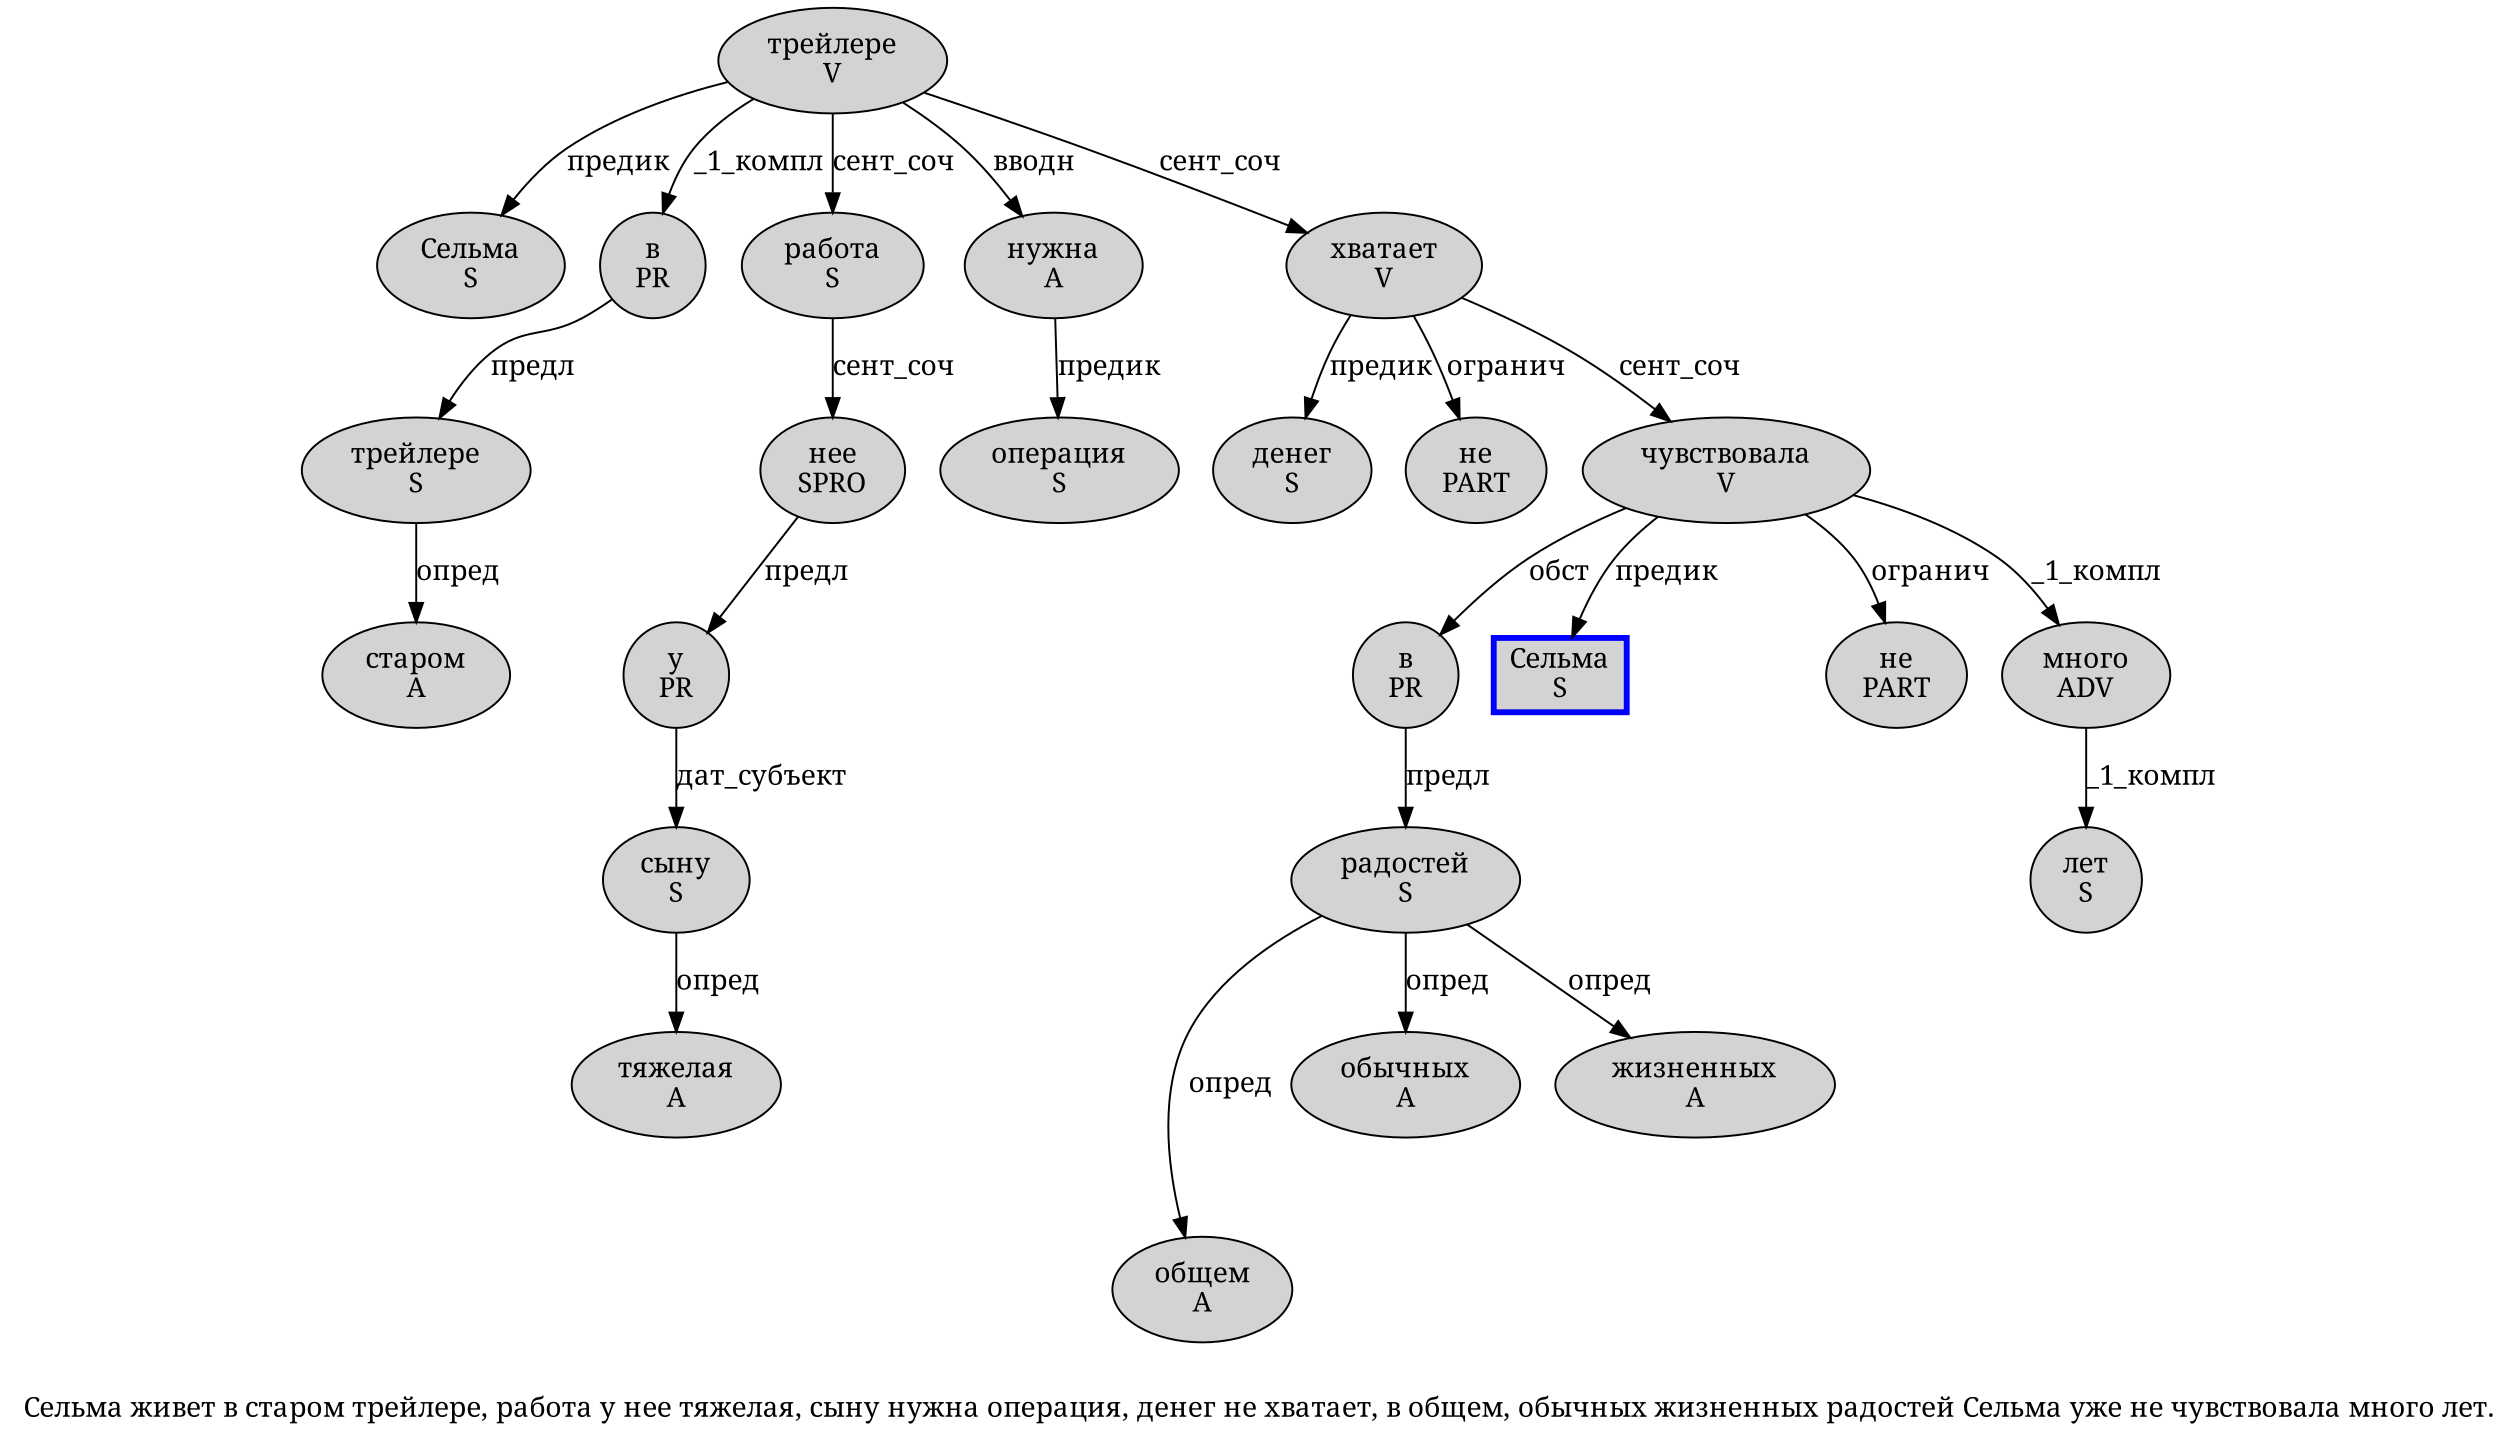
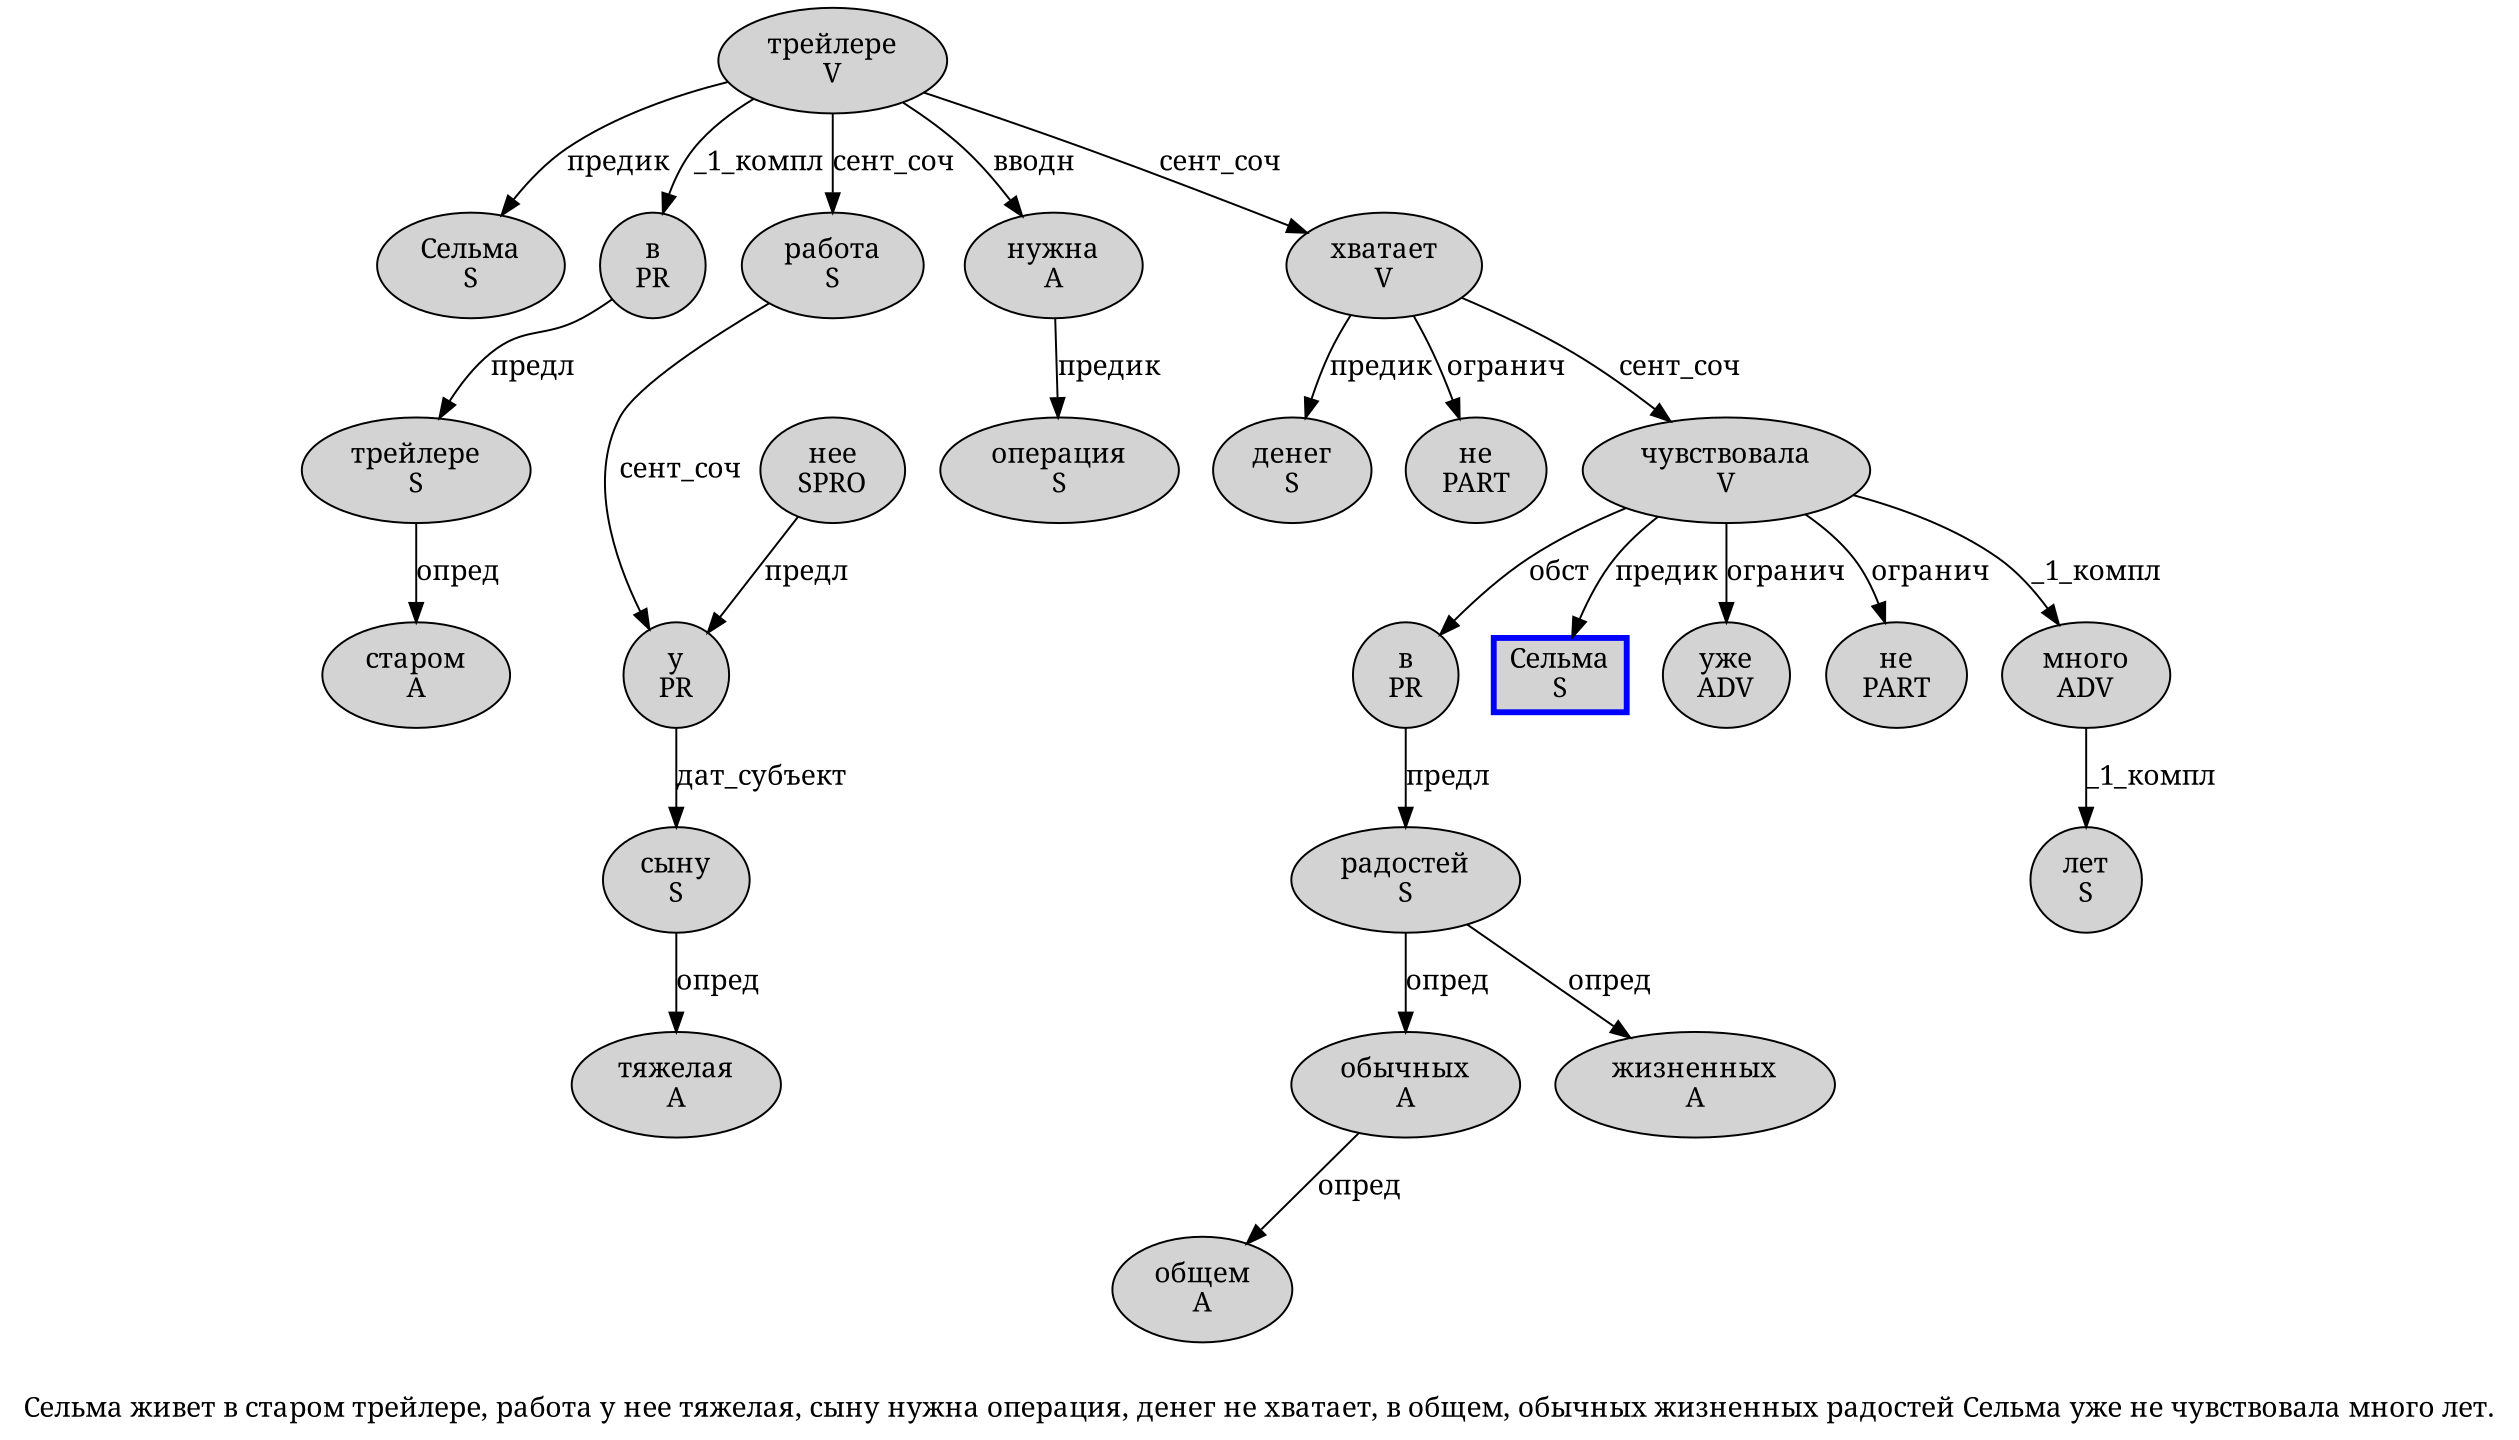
(833, 358) -> (617, 423)
none -> (1726, 675)
(1187, 1037) -> (1310, 1181)
